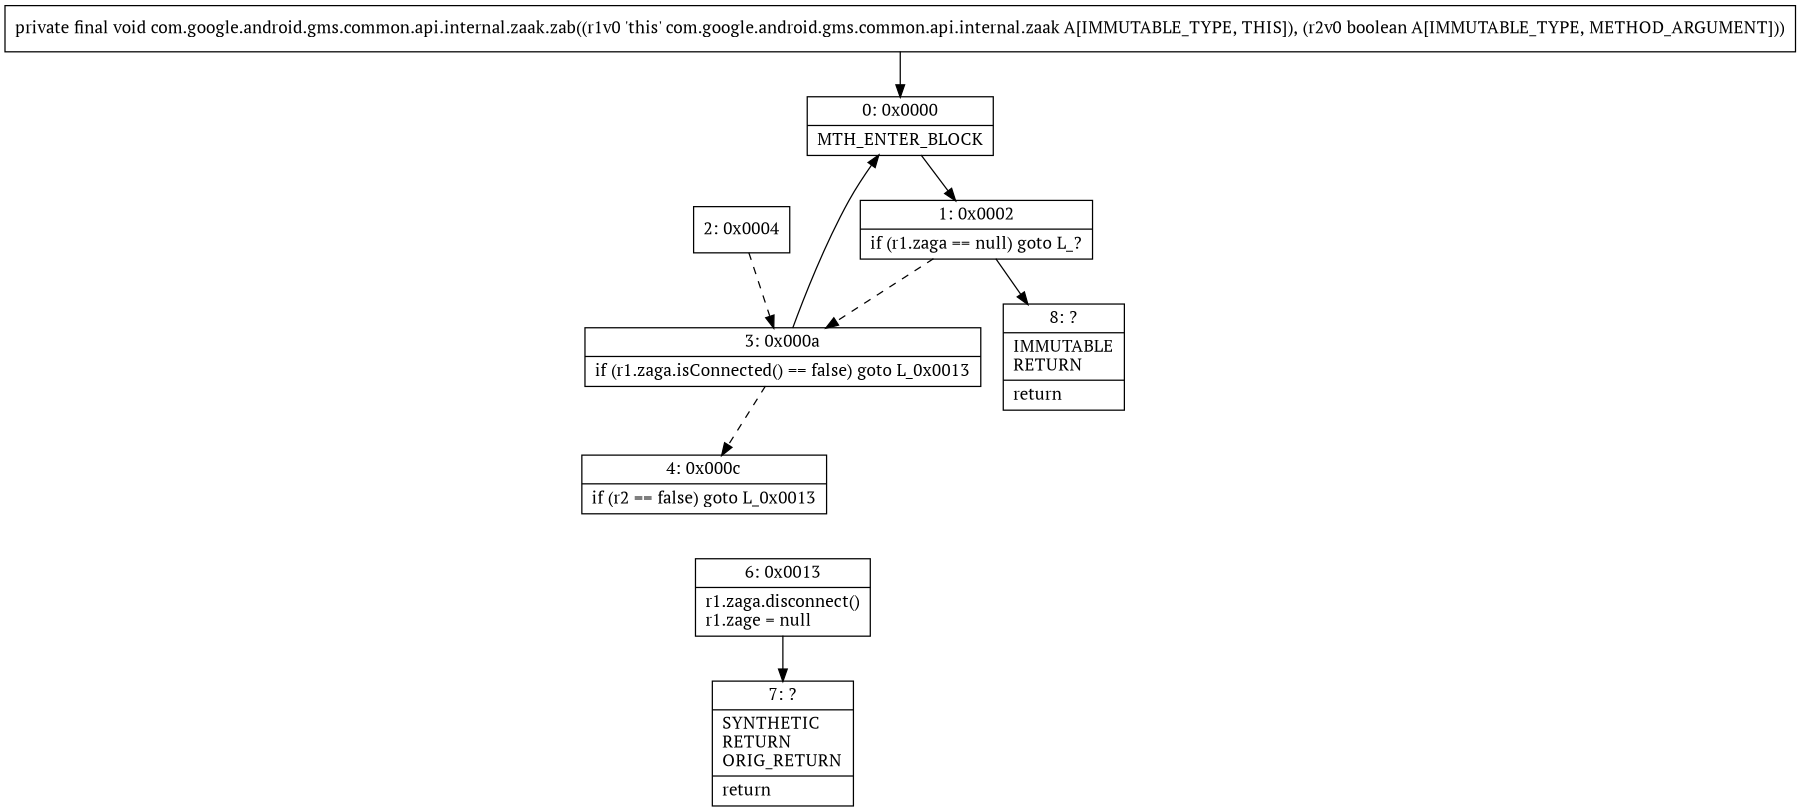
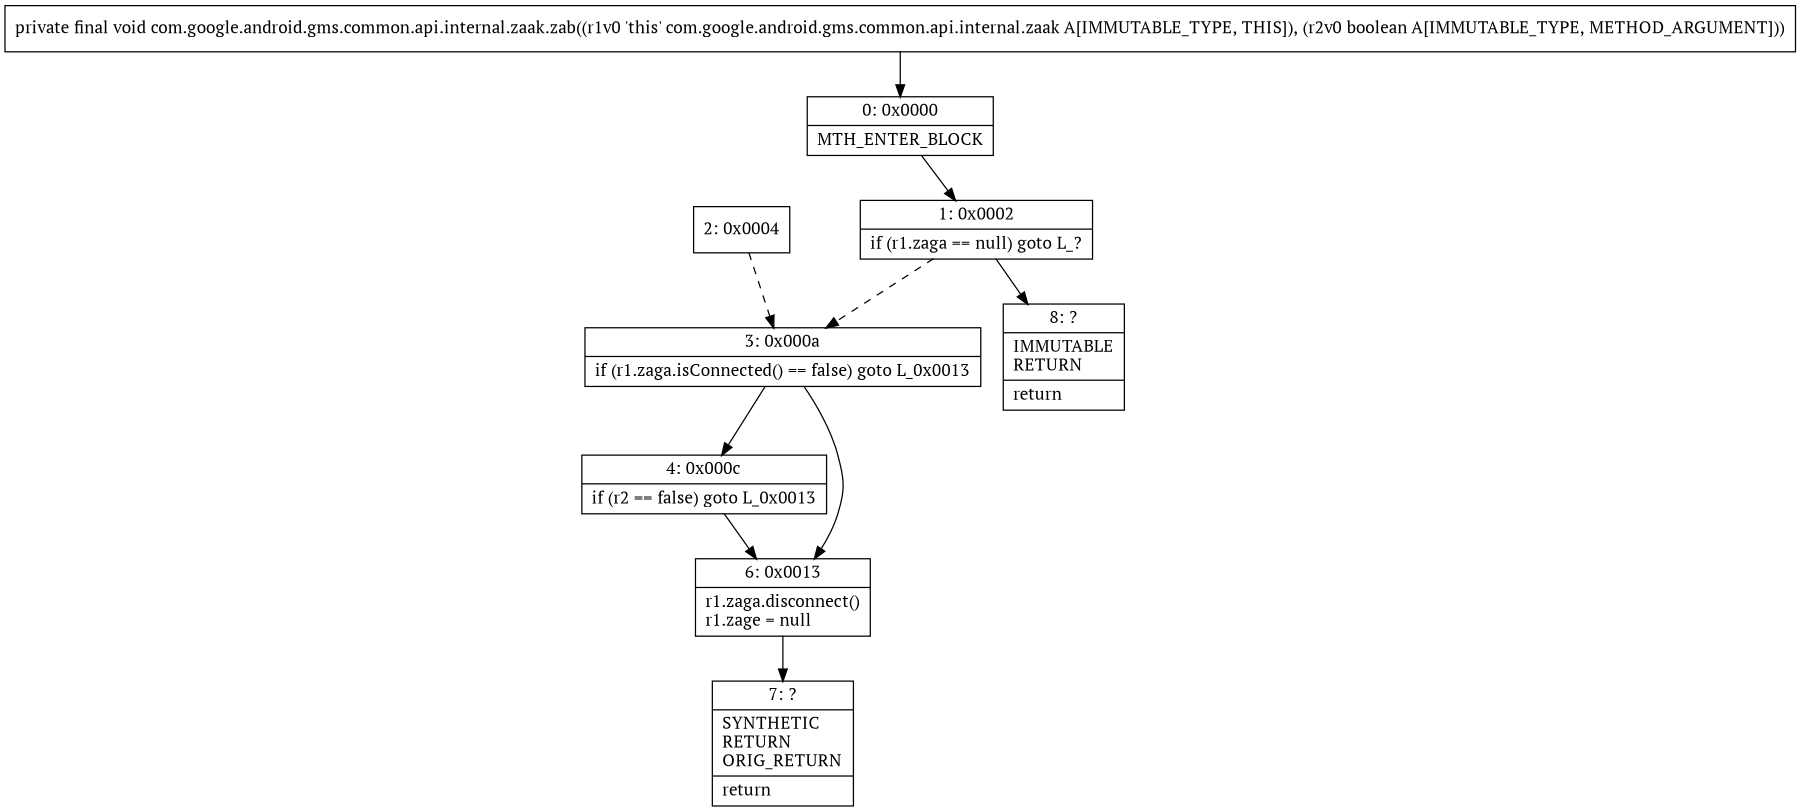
(827, 244) -> (840, 465)
(747, 415) -> (747, 415)
none -> (737, 531)
